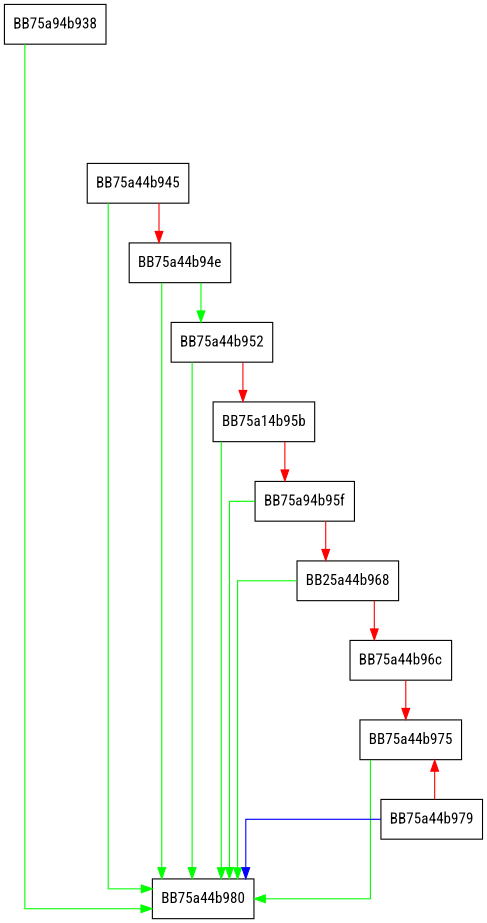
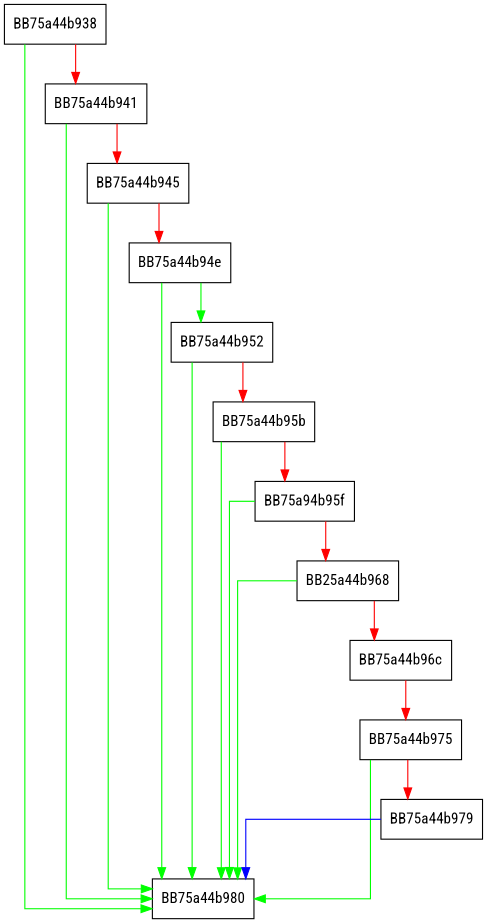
(55, 24) -> (55, 24)
none -> (96, 104)
(264, 422) -> (264, 422)
(435, 785) -> (408, 774)
